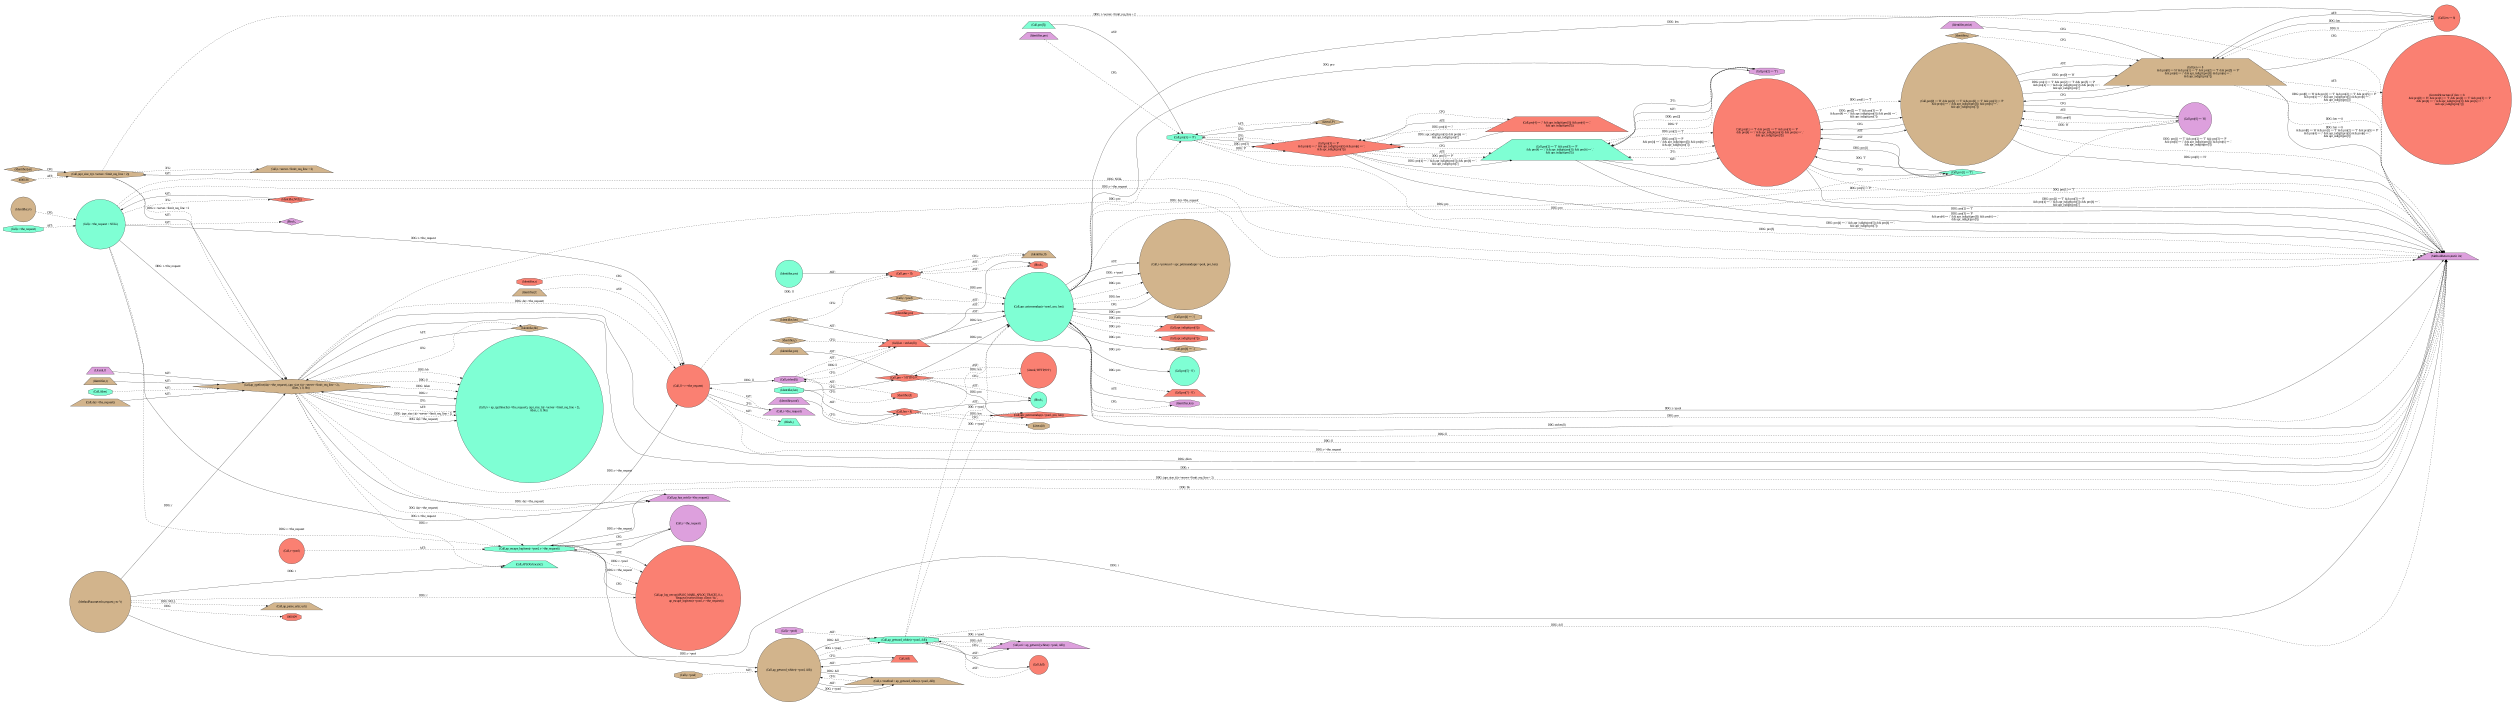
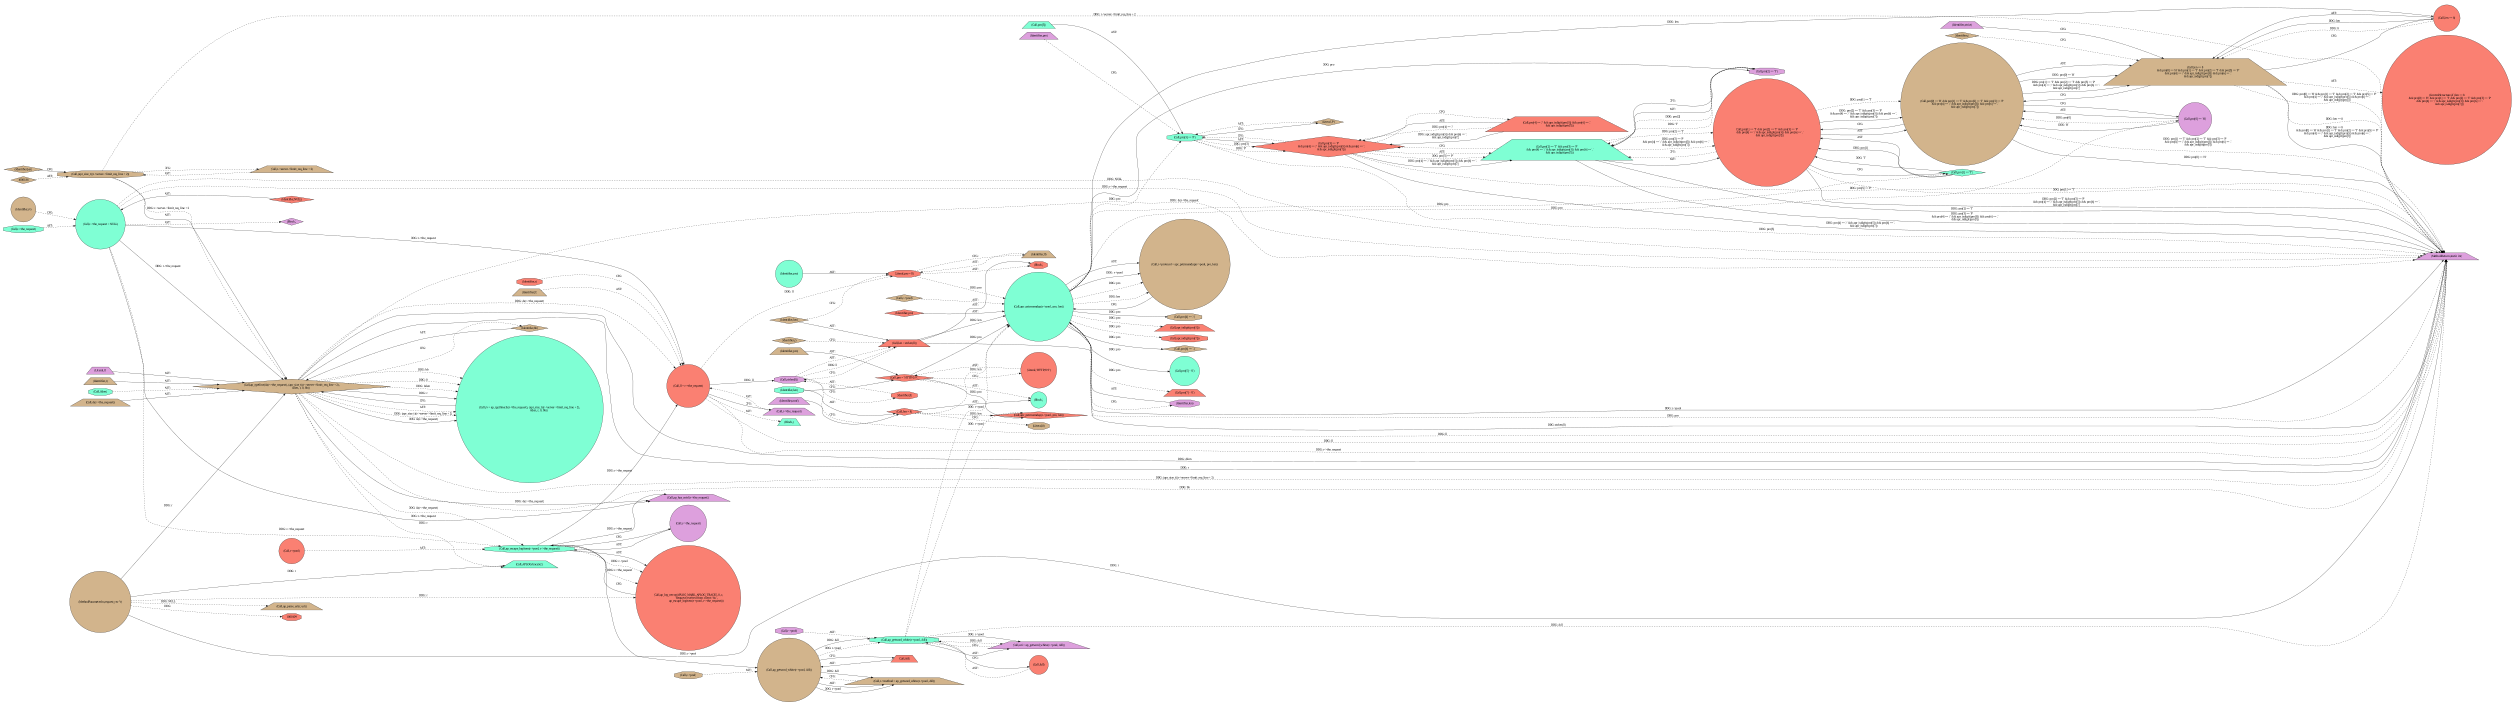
(199, 175) -> (199, 175)
(195, 202) -> none
(904, 274) -> (904, 274)
